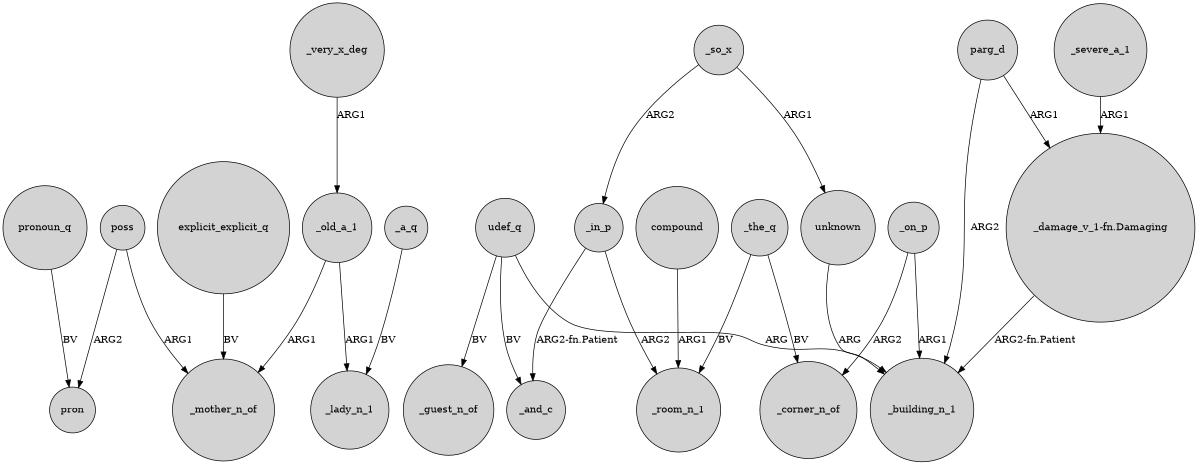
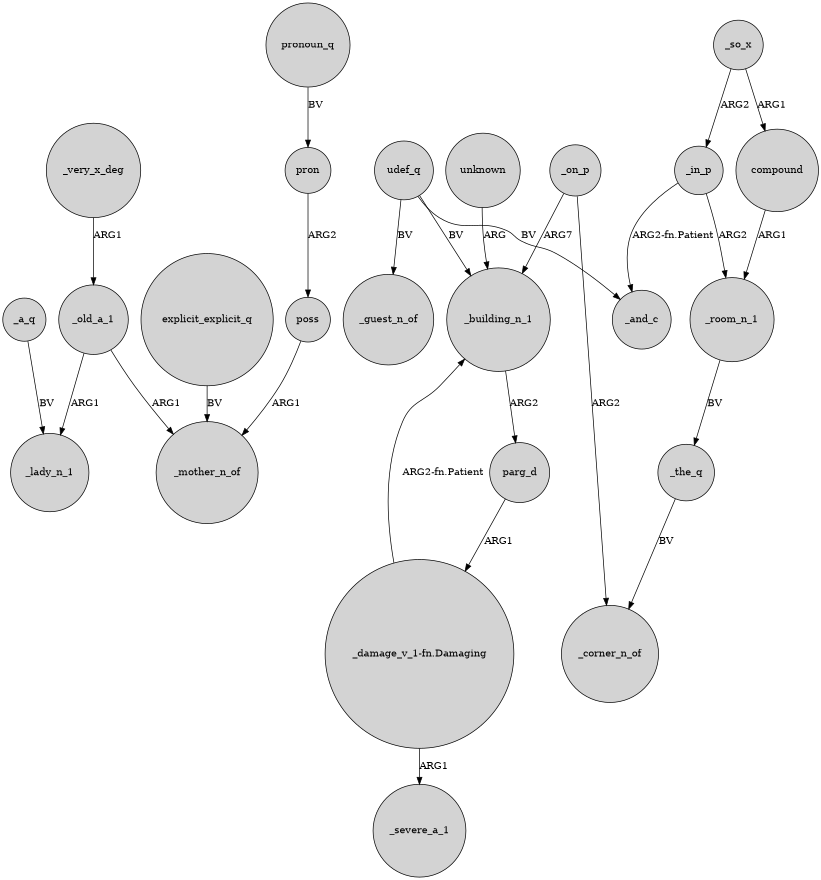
(1101, 111) -> (419, 763)
(786, 122) -> (754, 96)
(964, 218) -> (510, 403)
(729, 312) -> (708, 399)
(99, 315) -> (308, 242)
(777, 340) -> (456, 236)
(933, 340) -> (558, 236)
